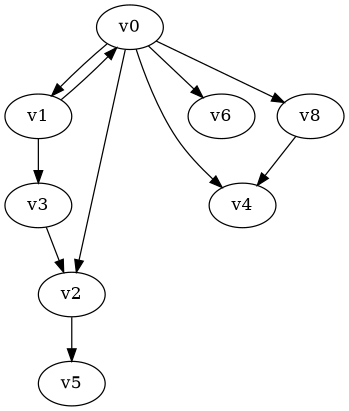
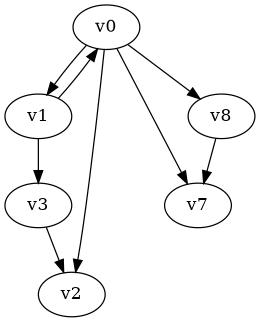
(222, 116) -> none
(243, 205) -> (198, 205)
(72, 384) -> none
